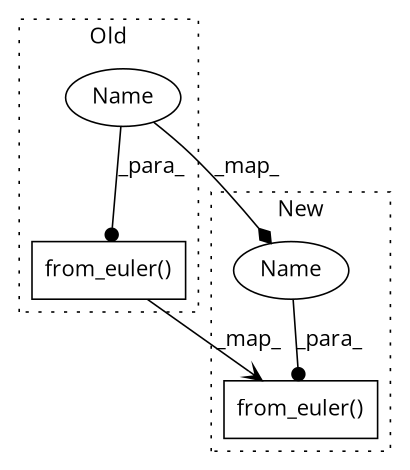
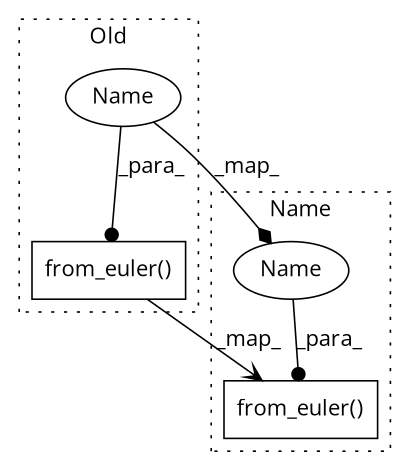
(301, 210) -> (301, 210)
